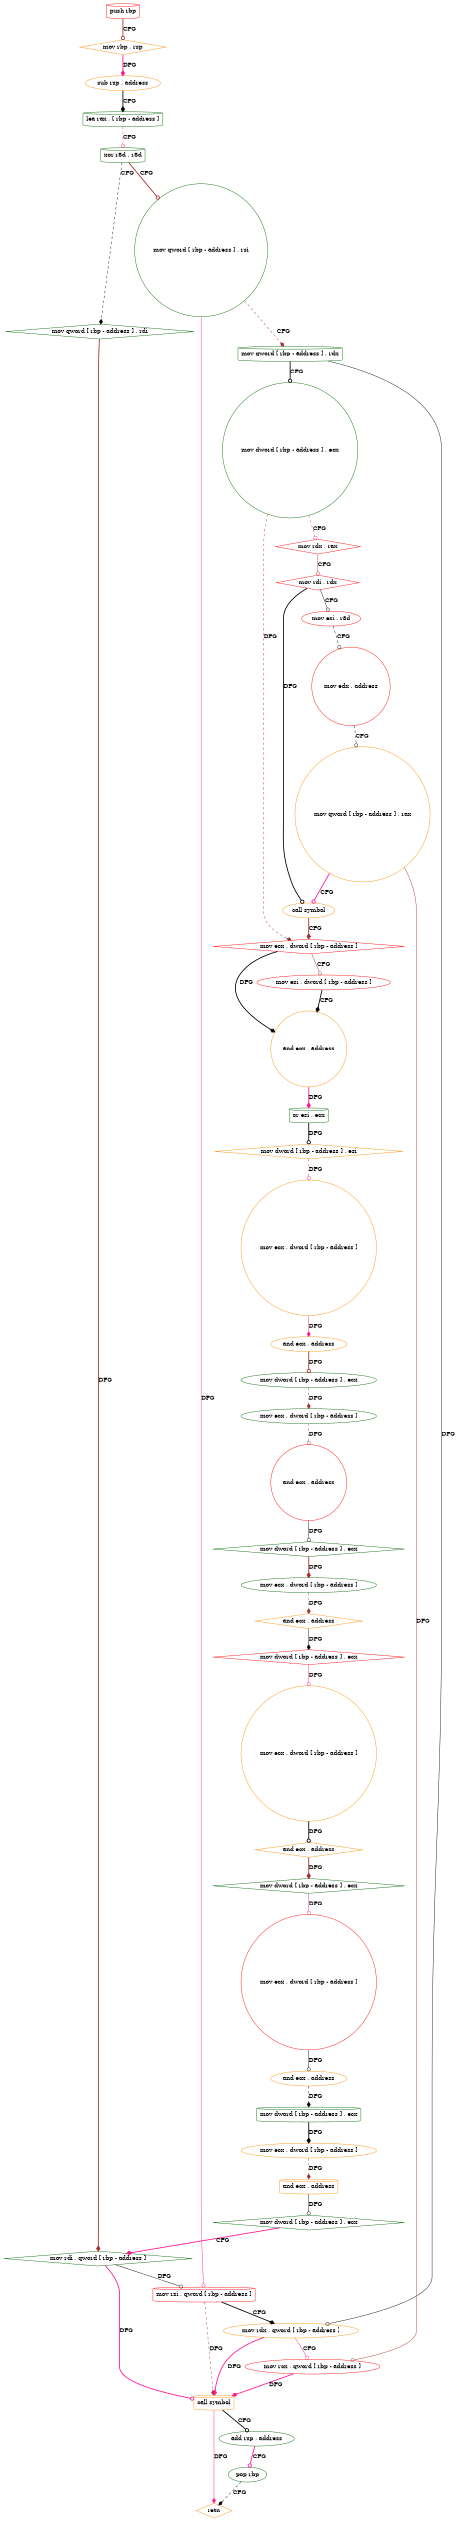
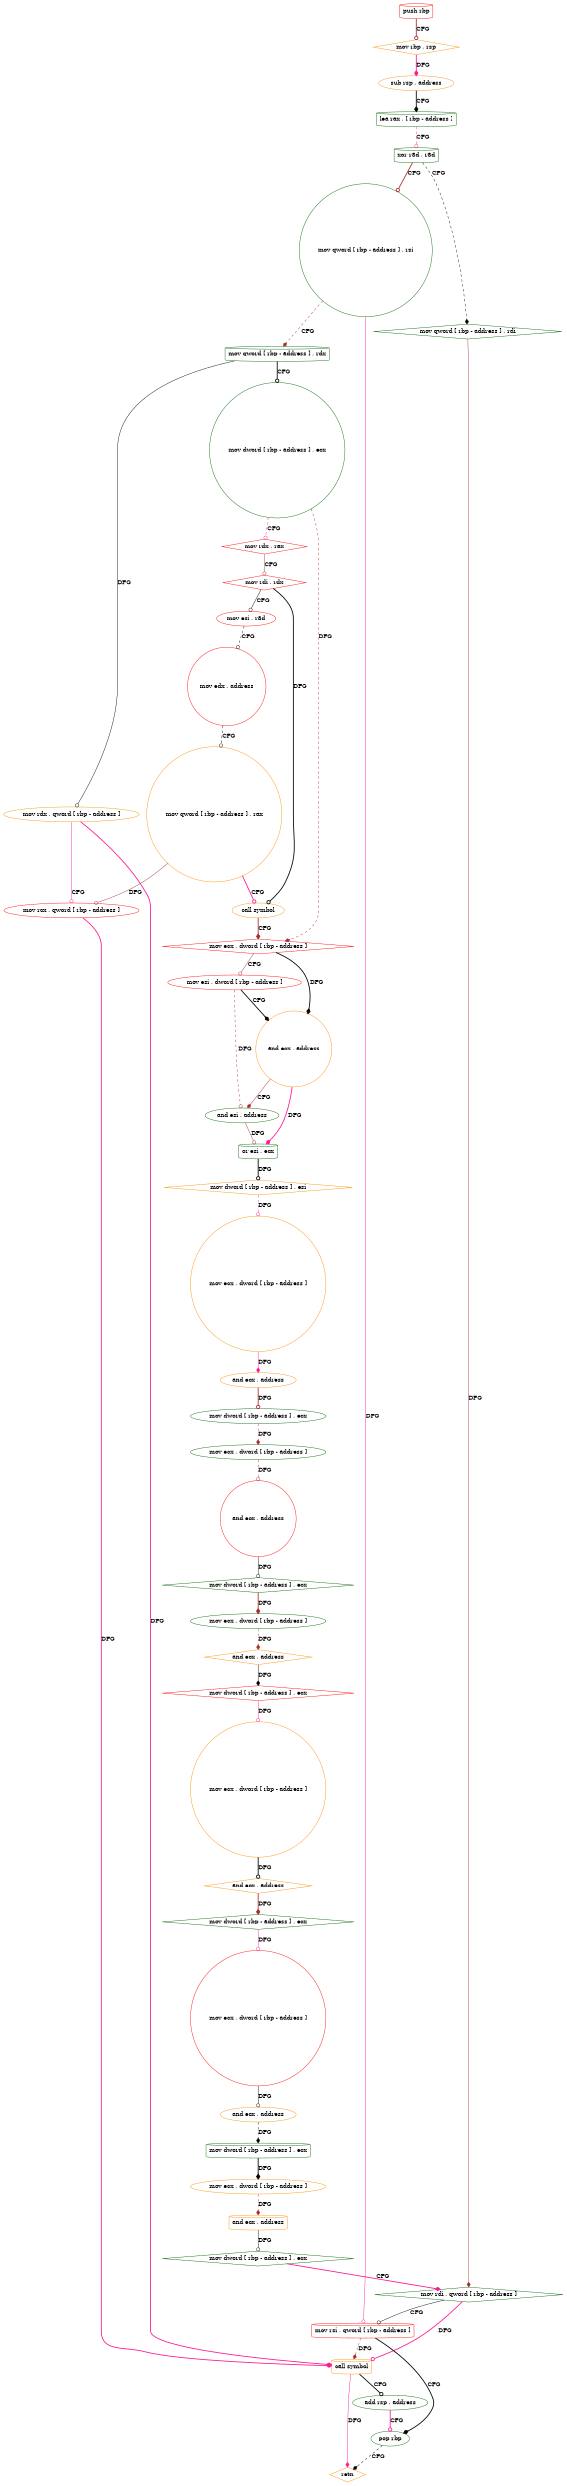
none -> (242, 1115)
(98, 1293) -> (468, 1311)
(165, 2277) -> (417, 2313)
(245, 2312) -> (423, 2381)
